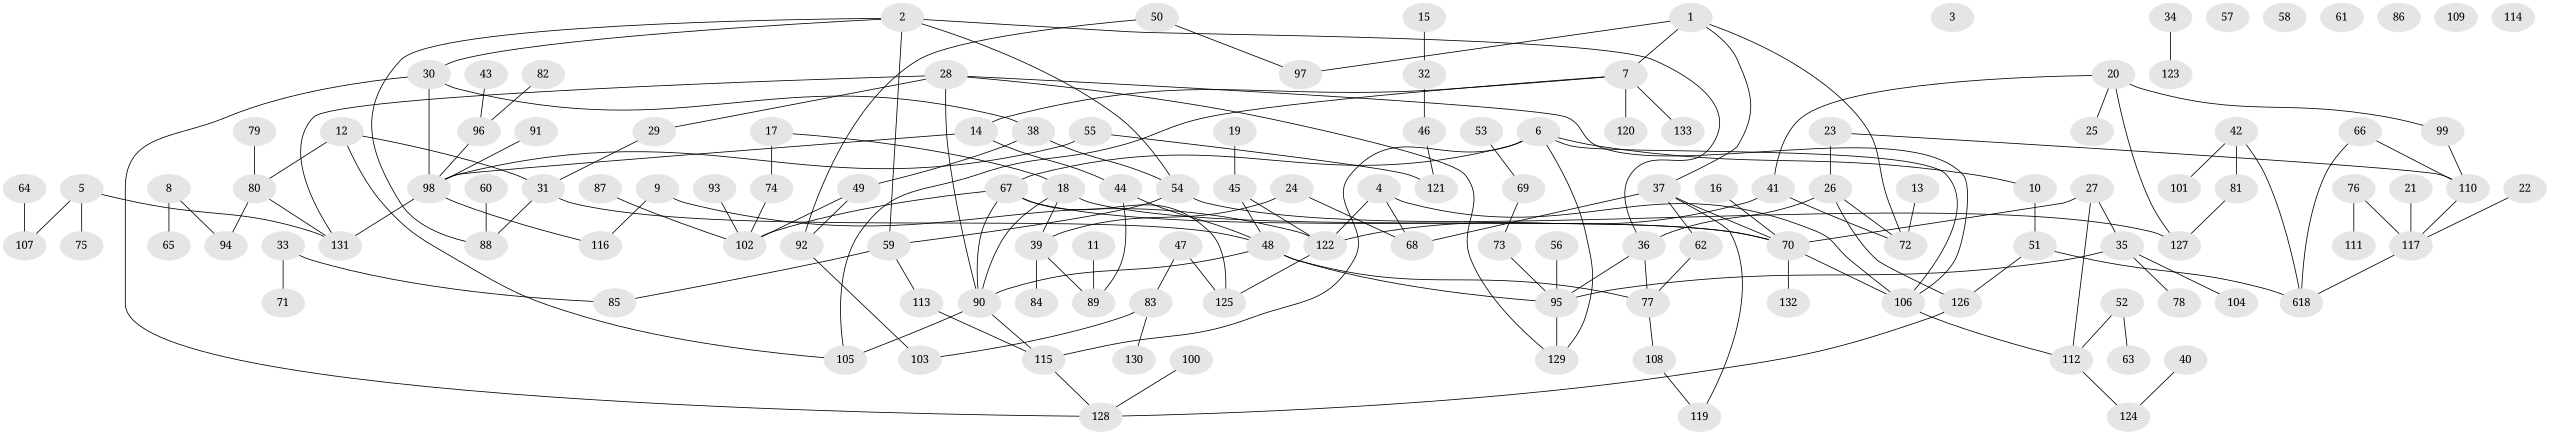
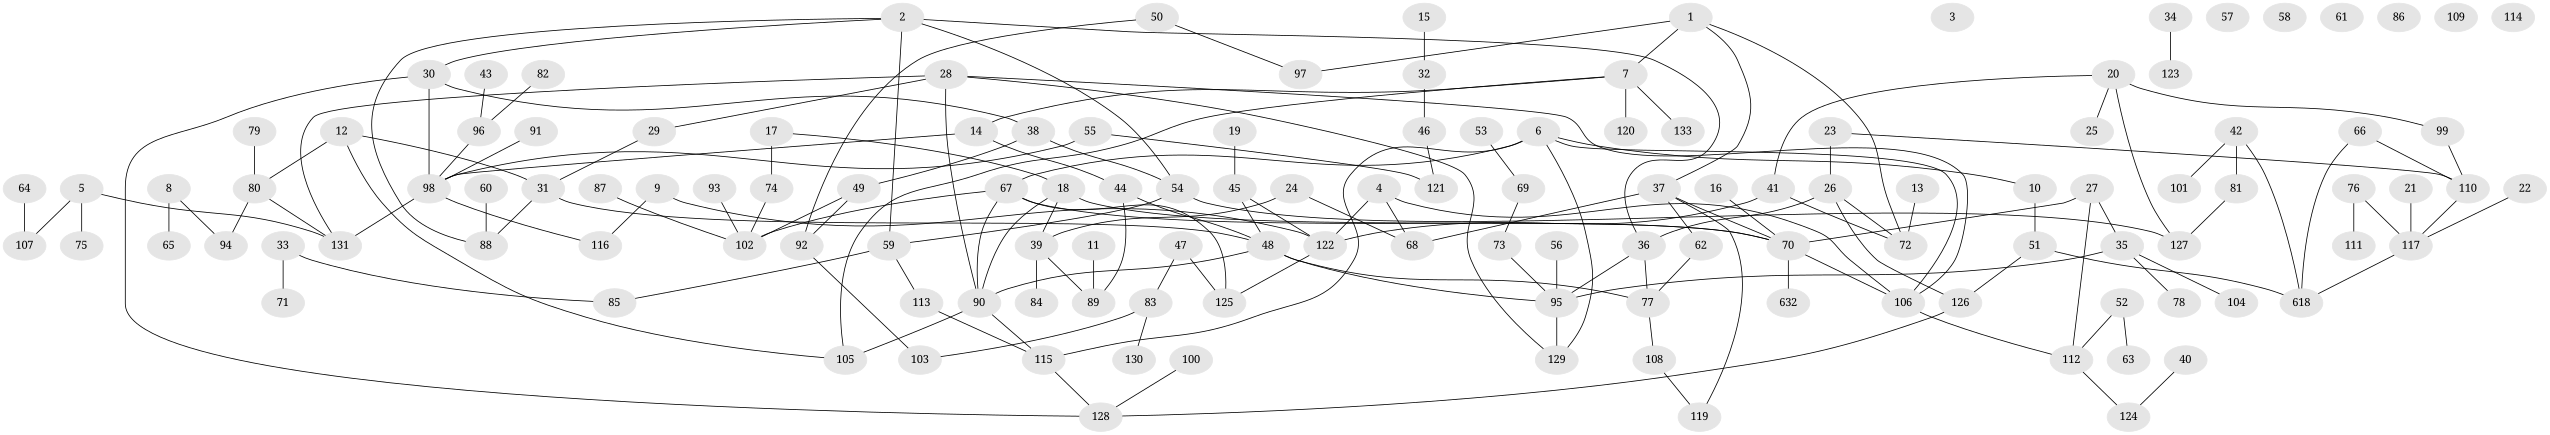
(1788, 303) -> (1788, 303)
